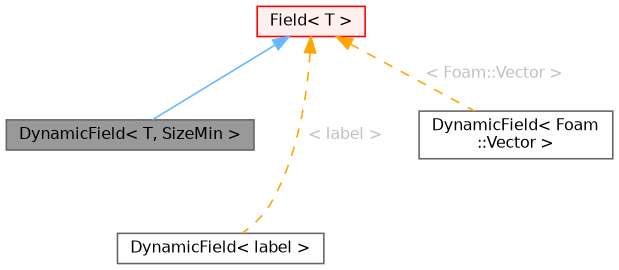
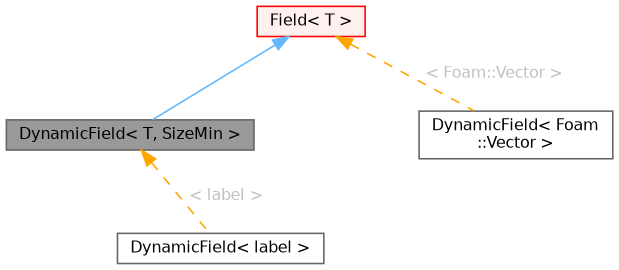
(293, 150) -> (180, 198)
